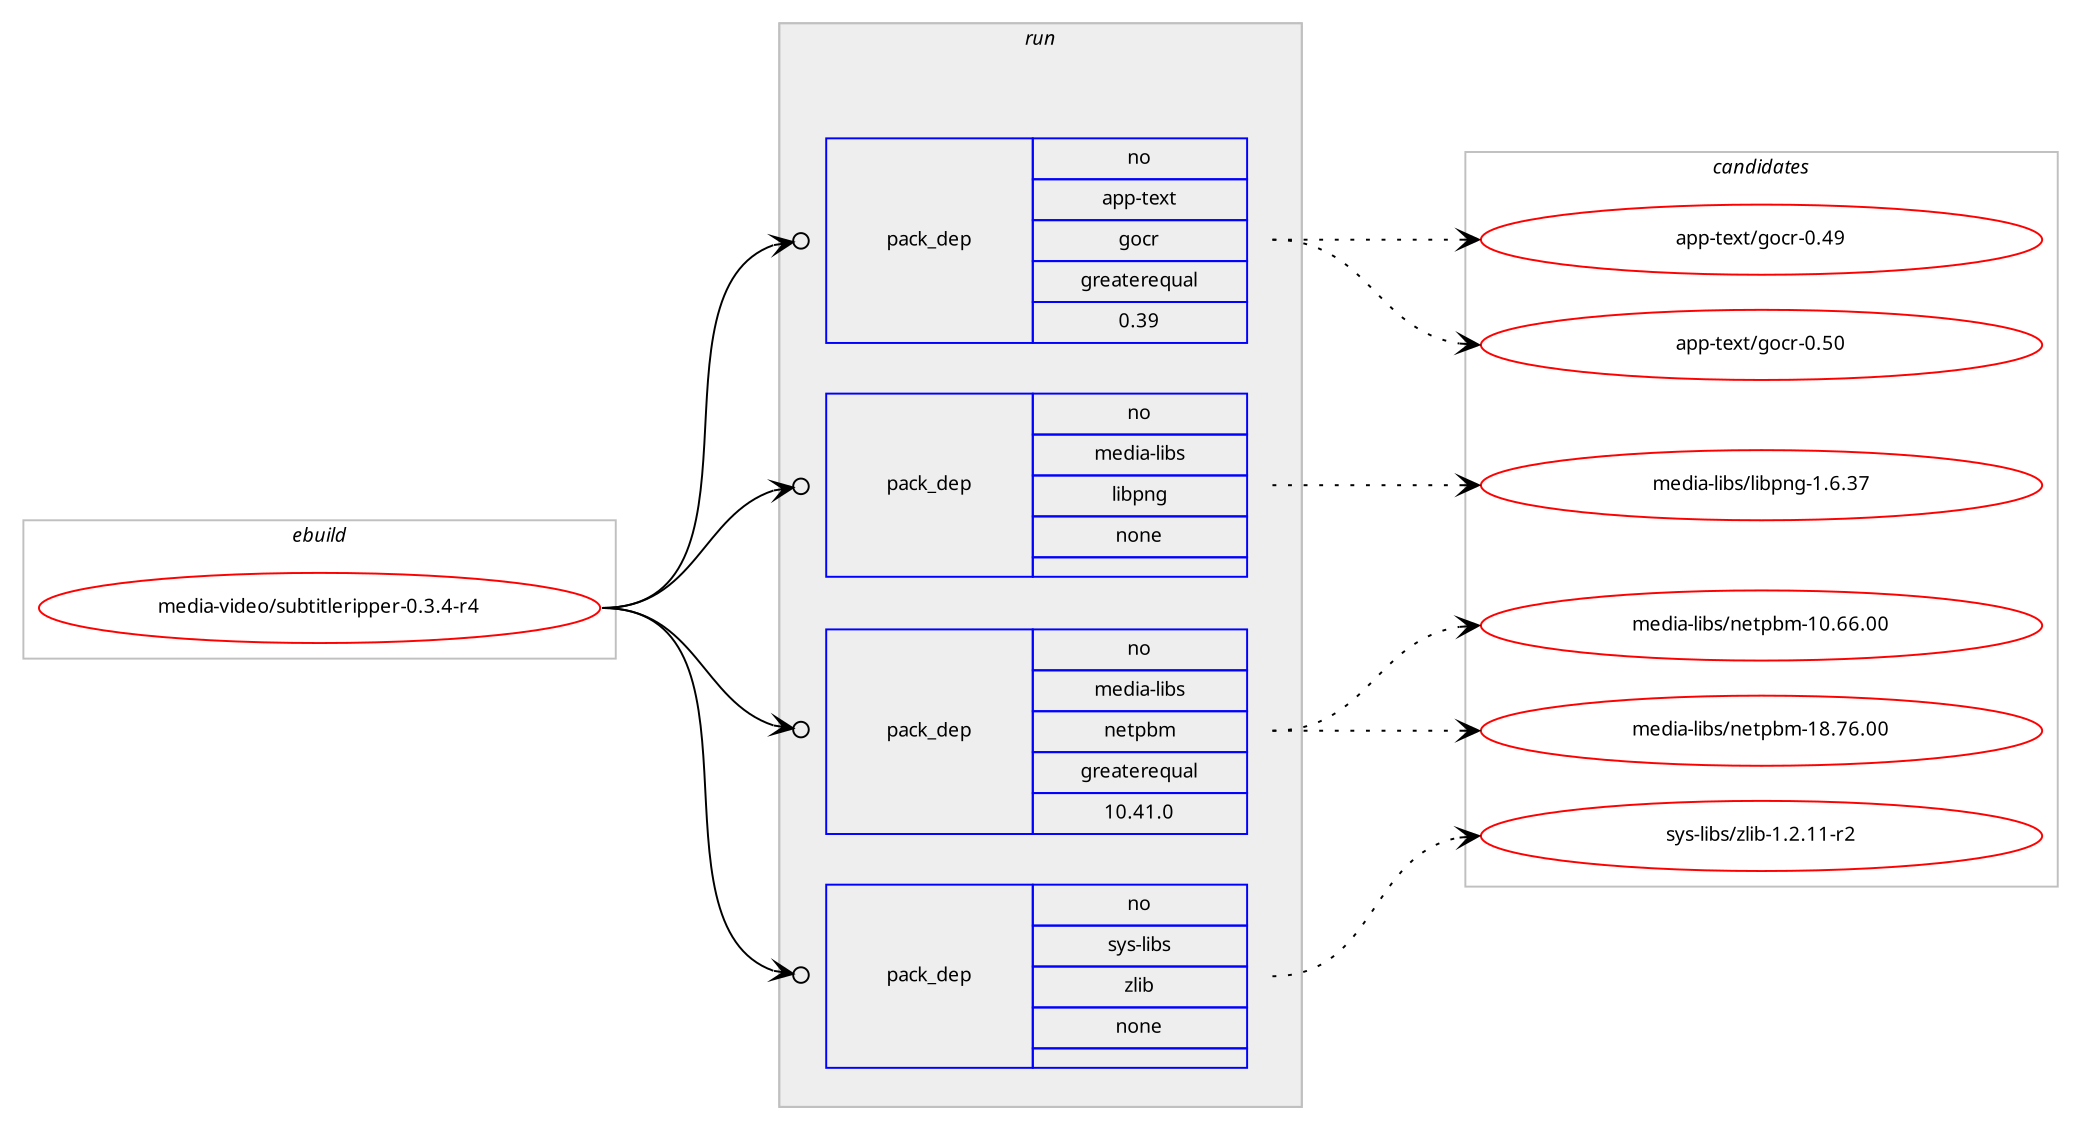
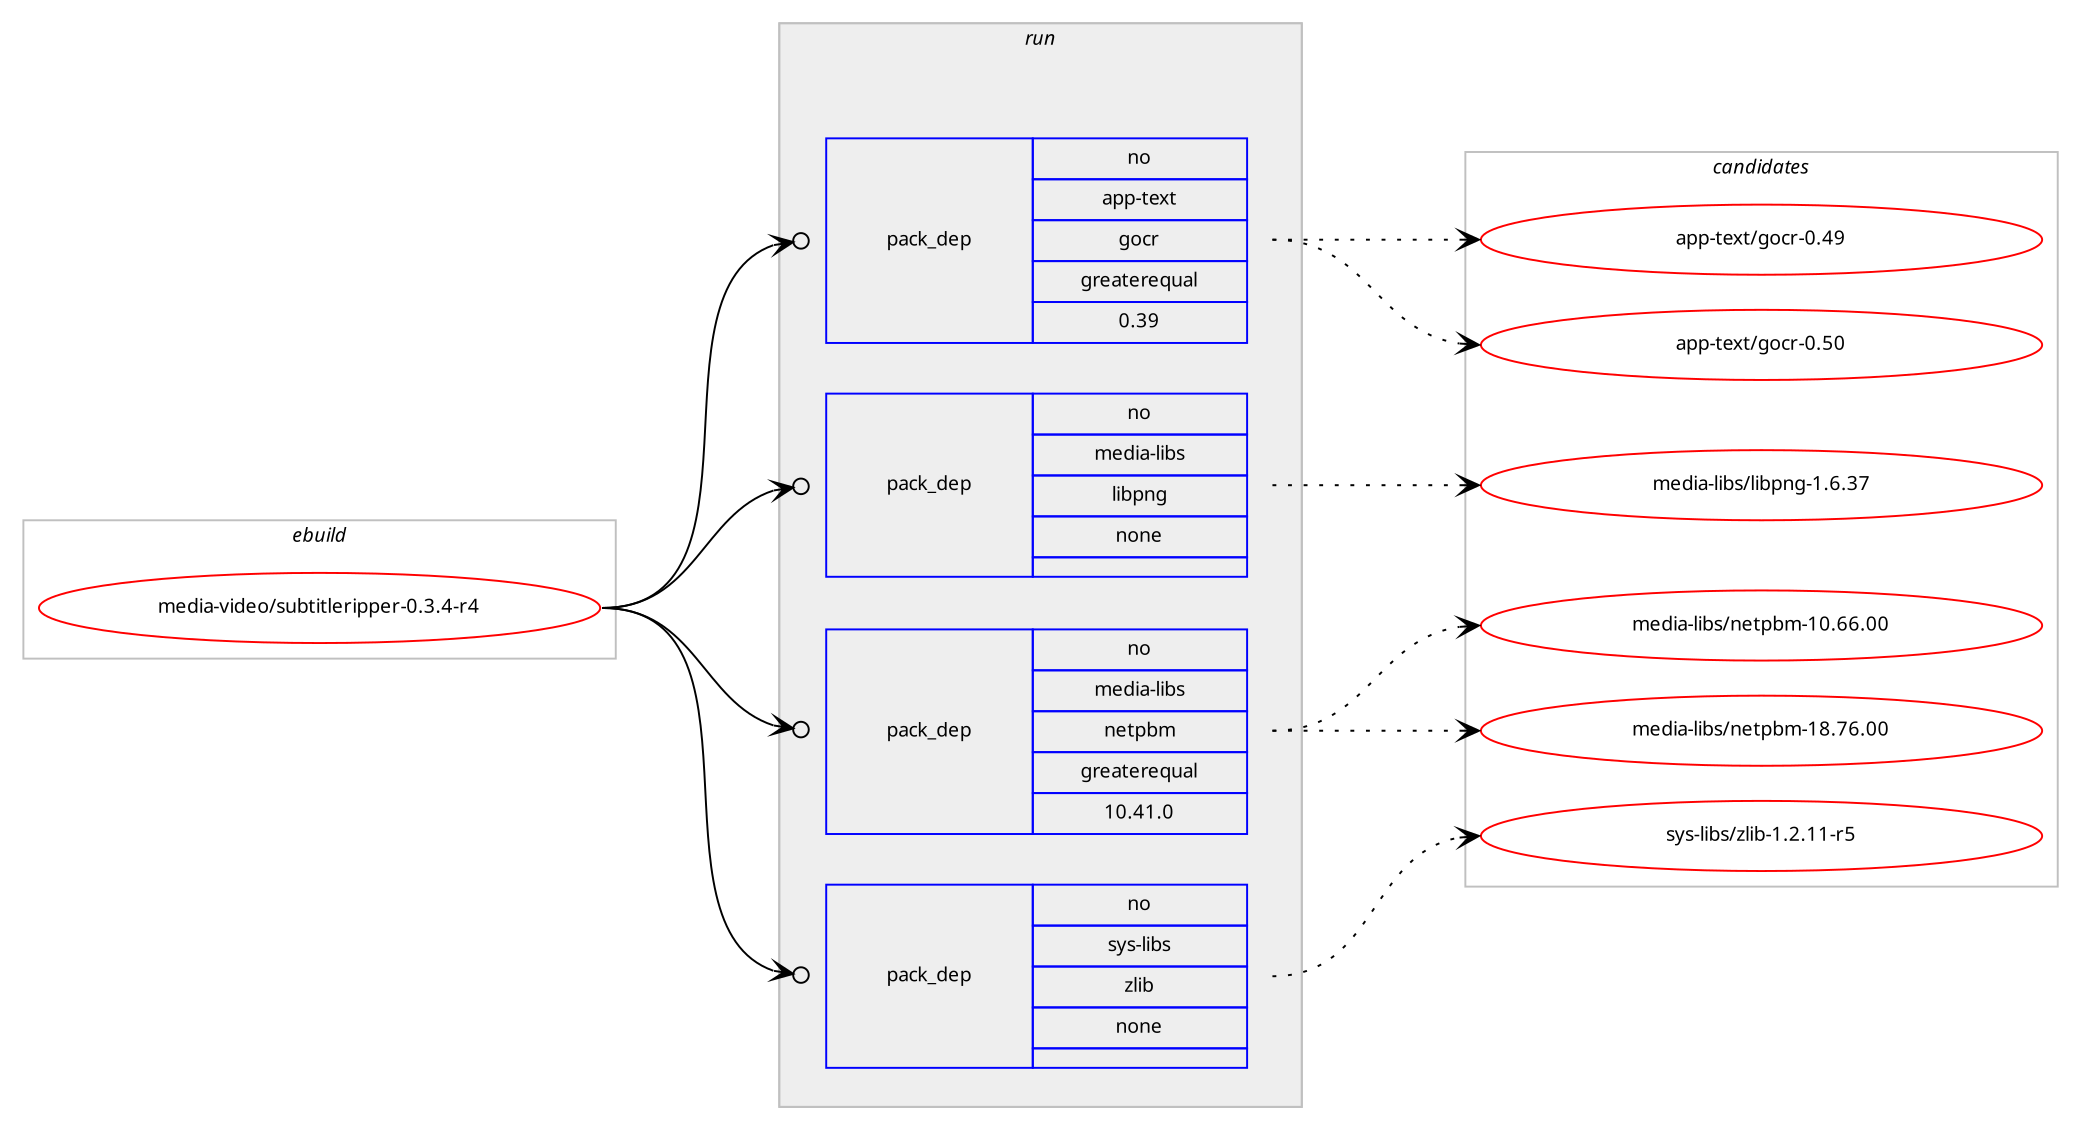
(1762, 836) -> (1762, 836)
